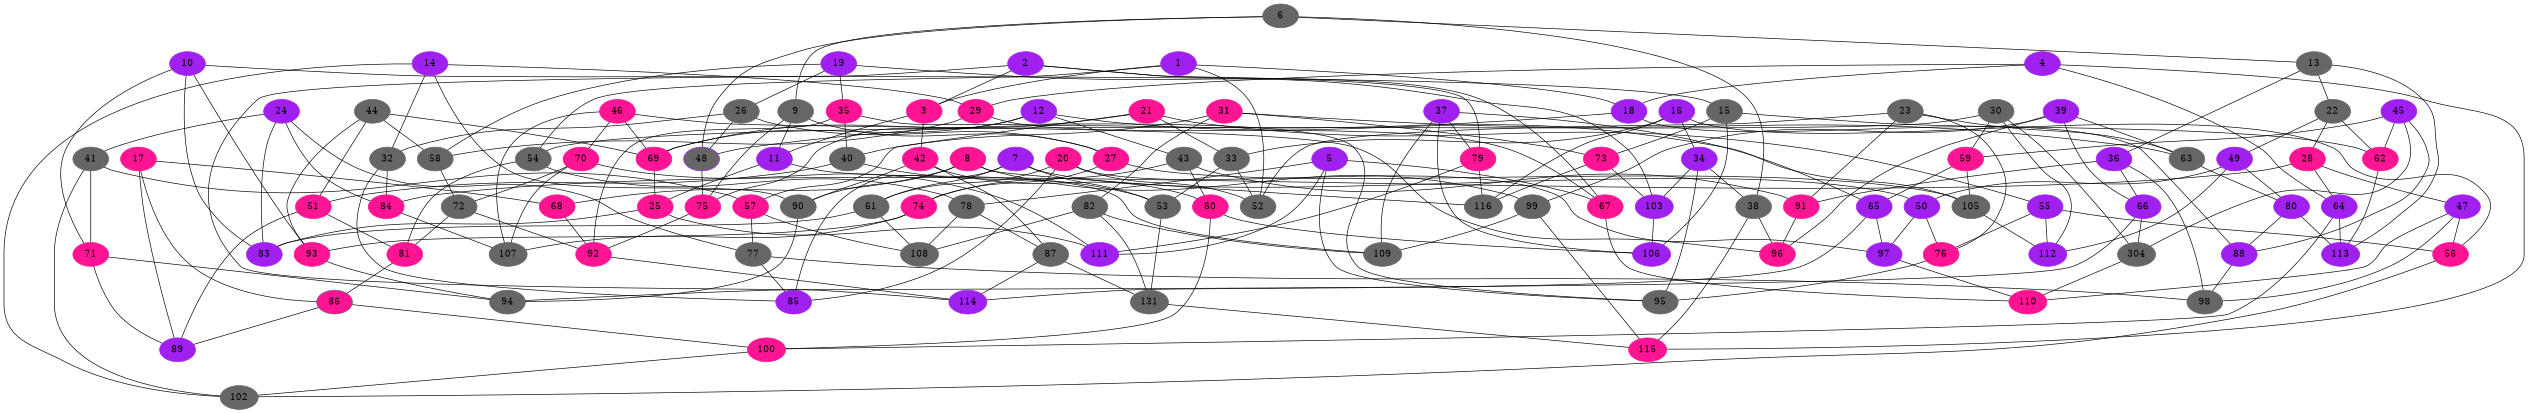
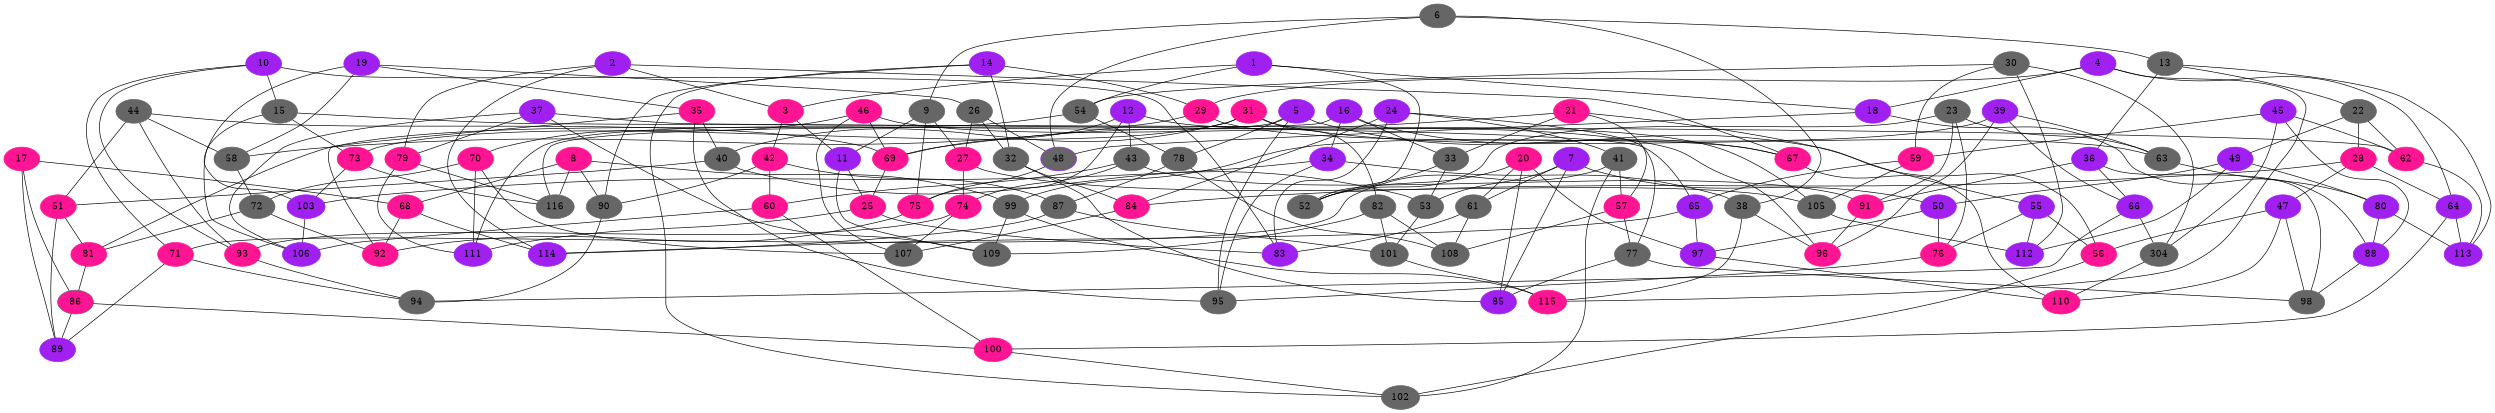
(780, 278) -> (461, 228)
(1149, 302) -> (1389, 254)
